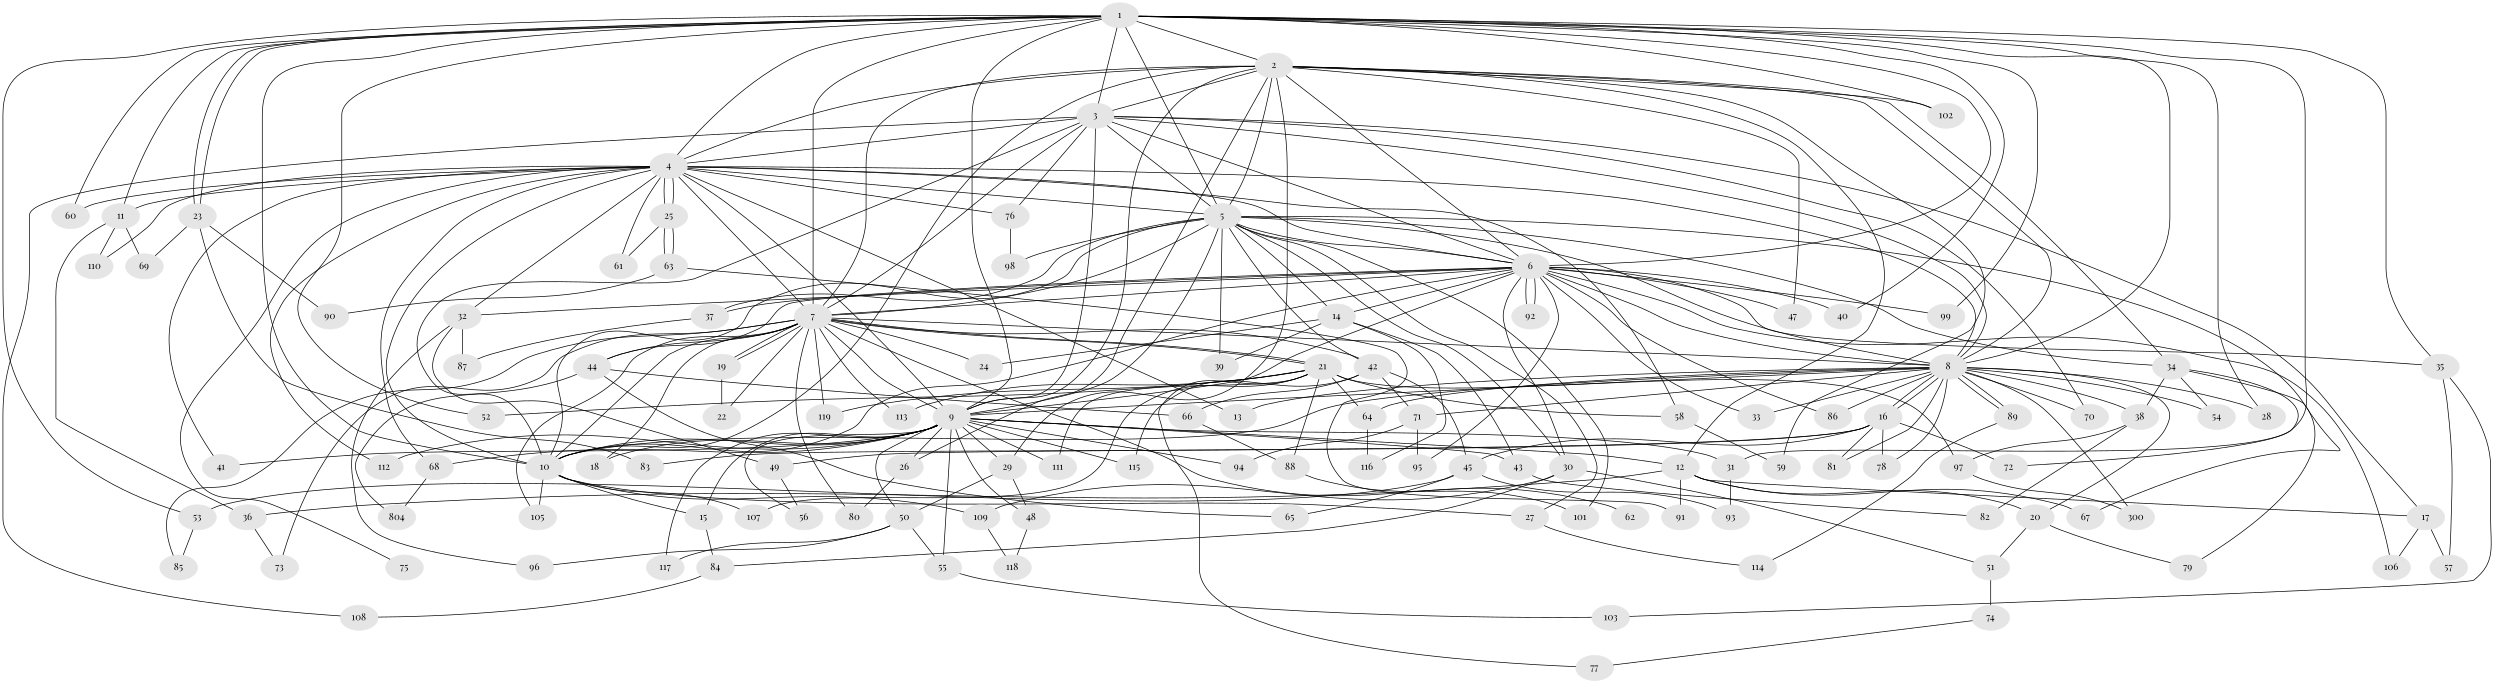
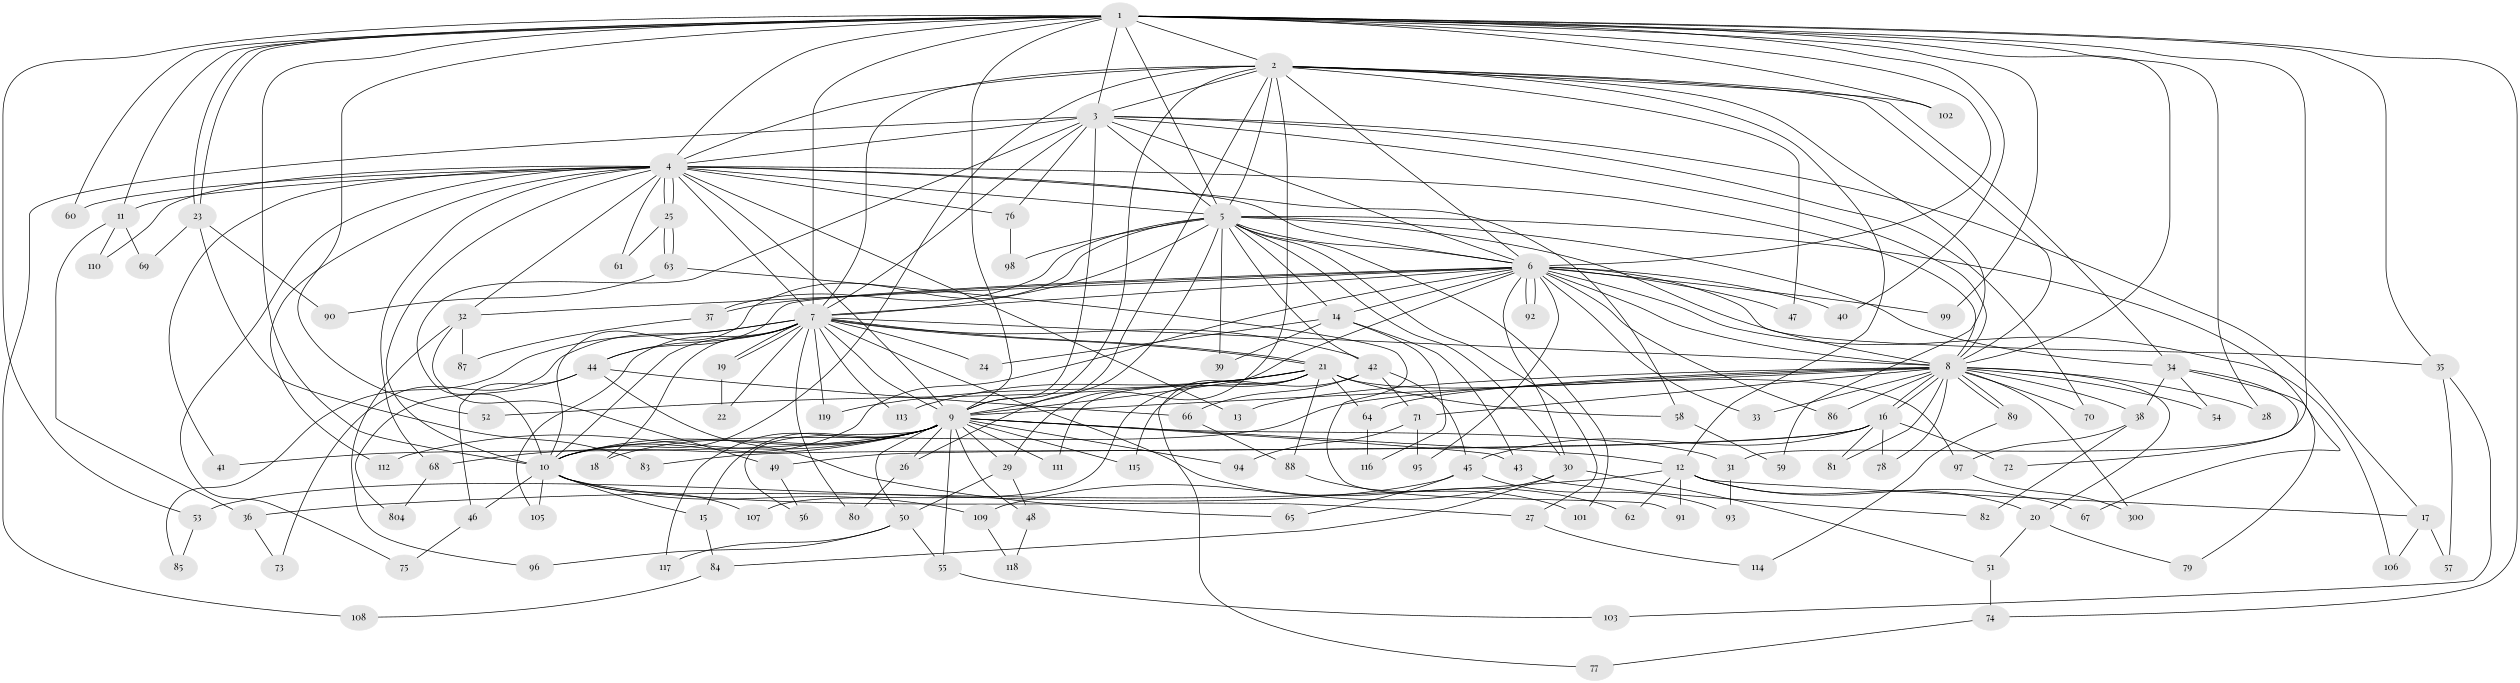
none -> (2323, 50)
none -> (1649, 499)
none -> (473, 517)
